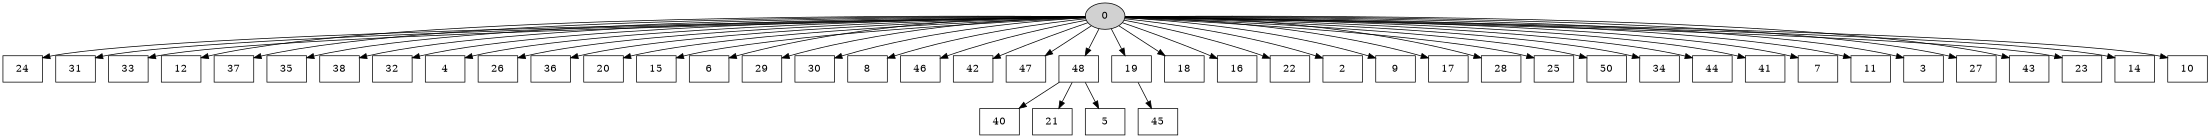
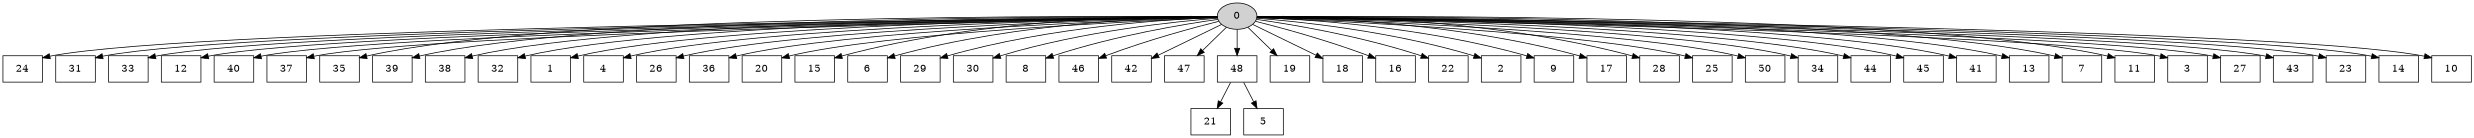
none -> (392, 69)
none -> (551, 69)
none -> (2029, 69)
(1143, 92) -> (1578, 26)
(1042, 93) -> (739, 28)
